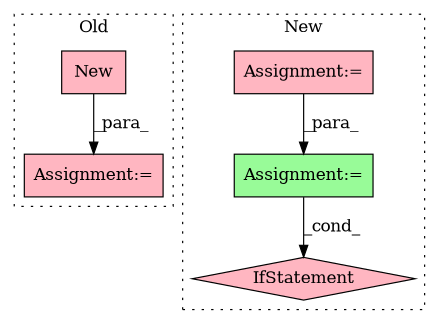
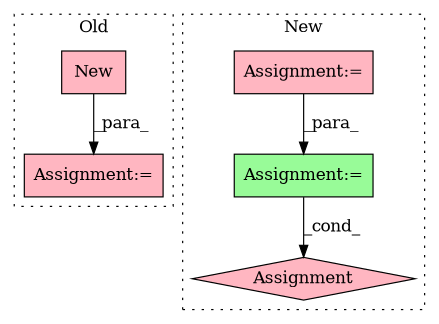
(304, 279) -> (304, 279)
